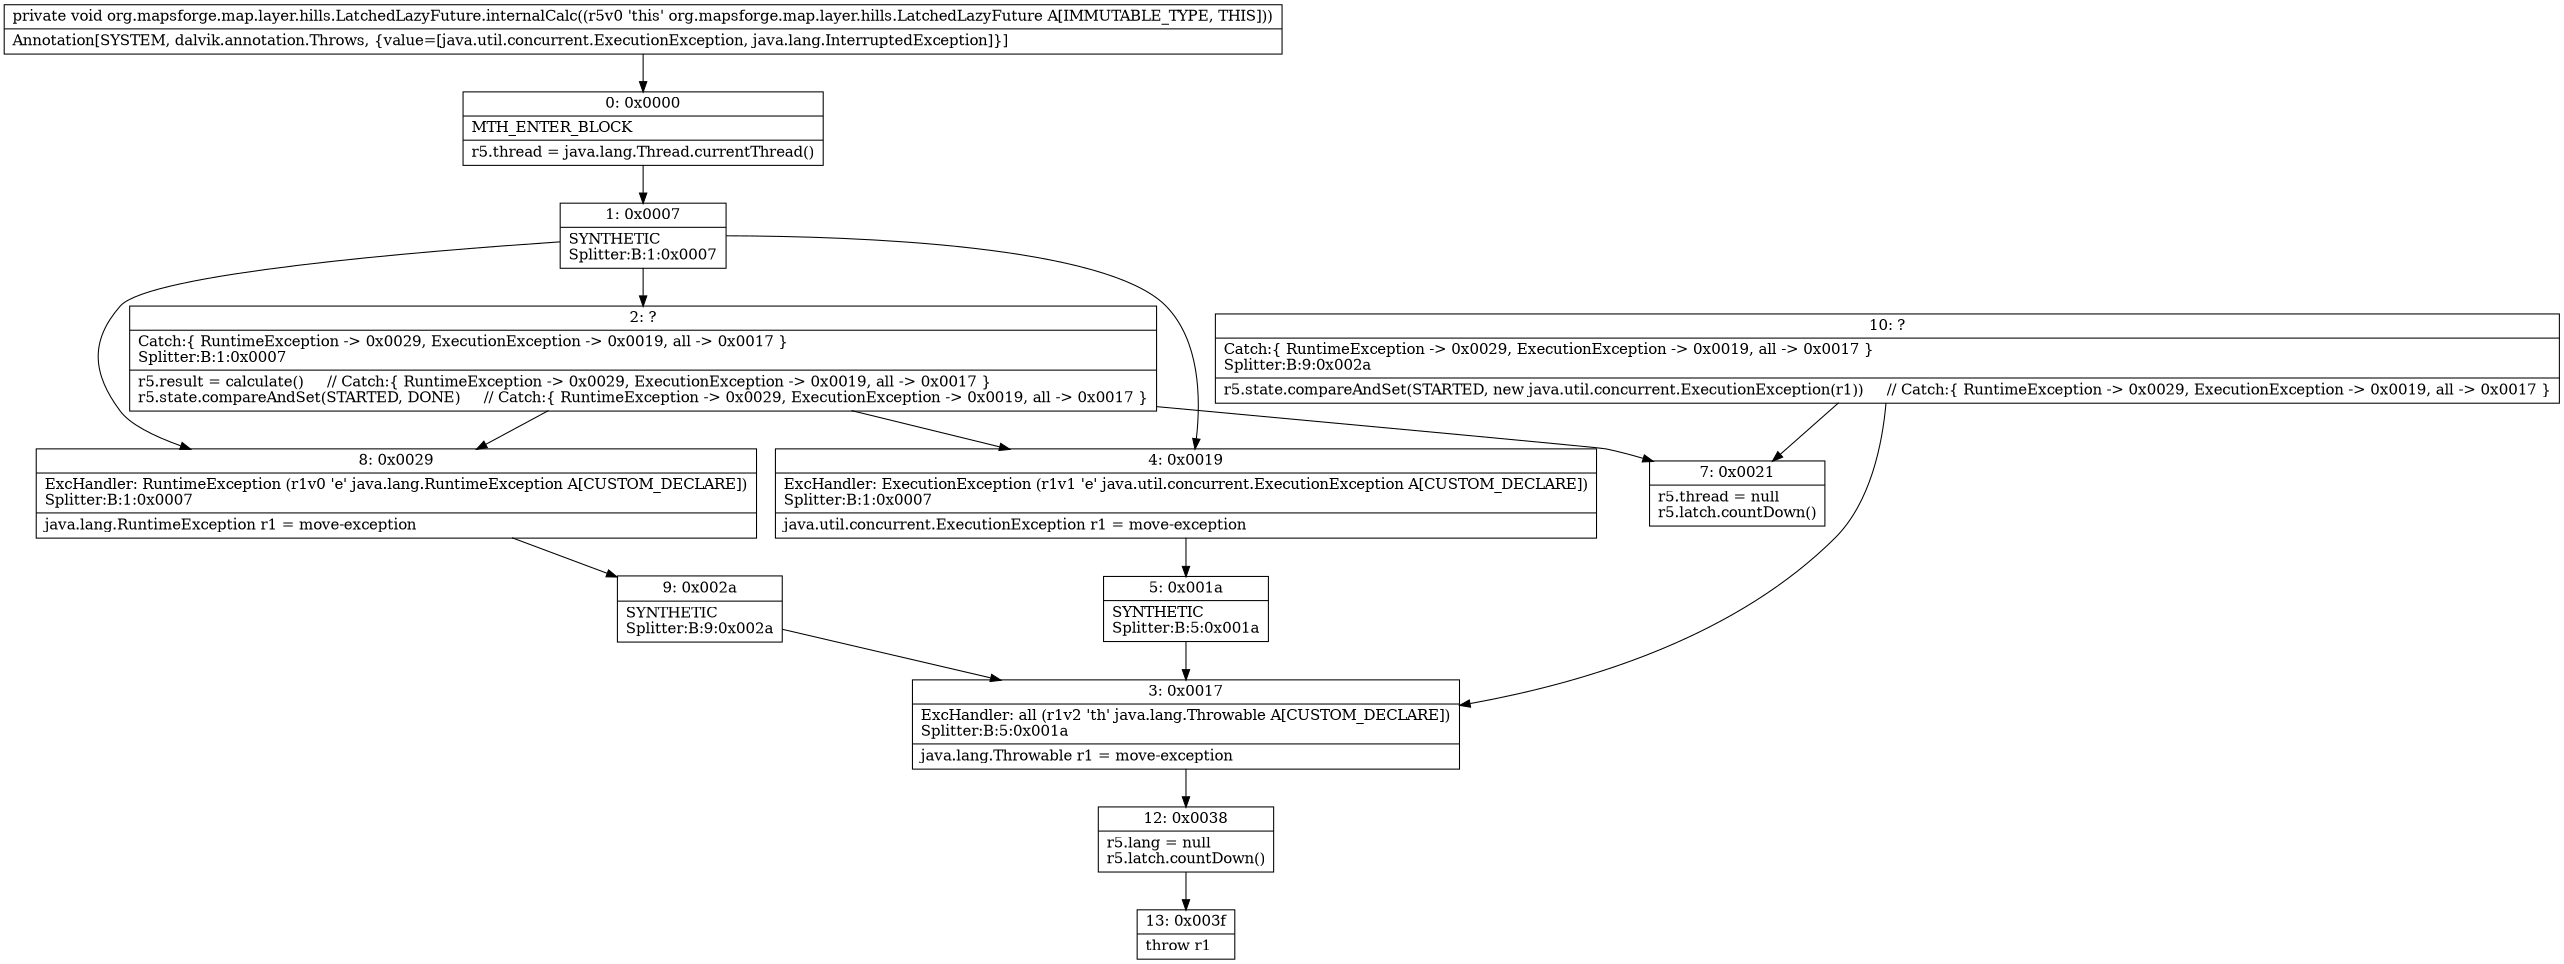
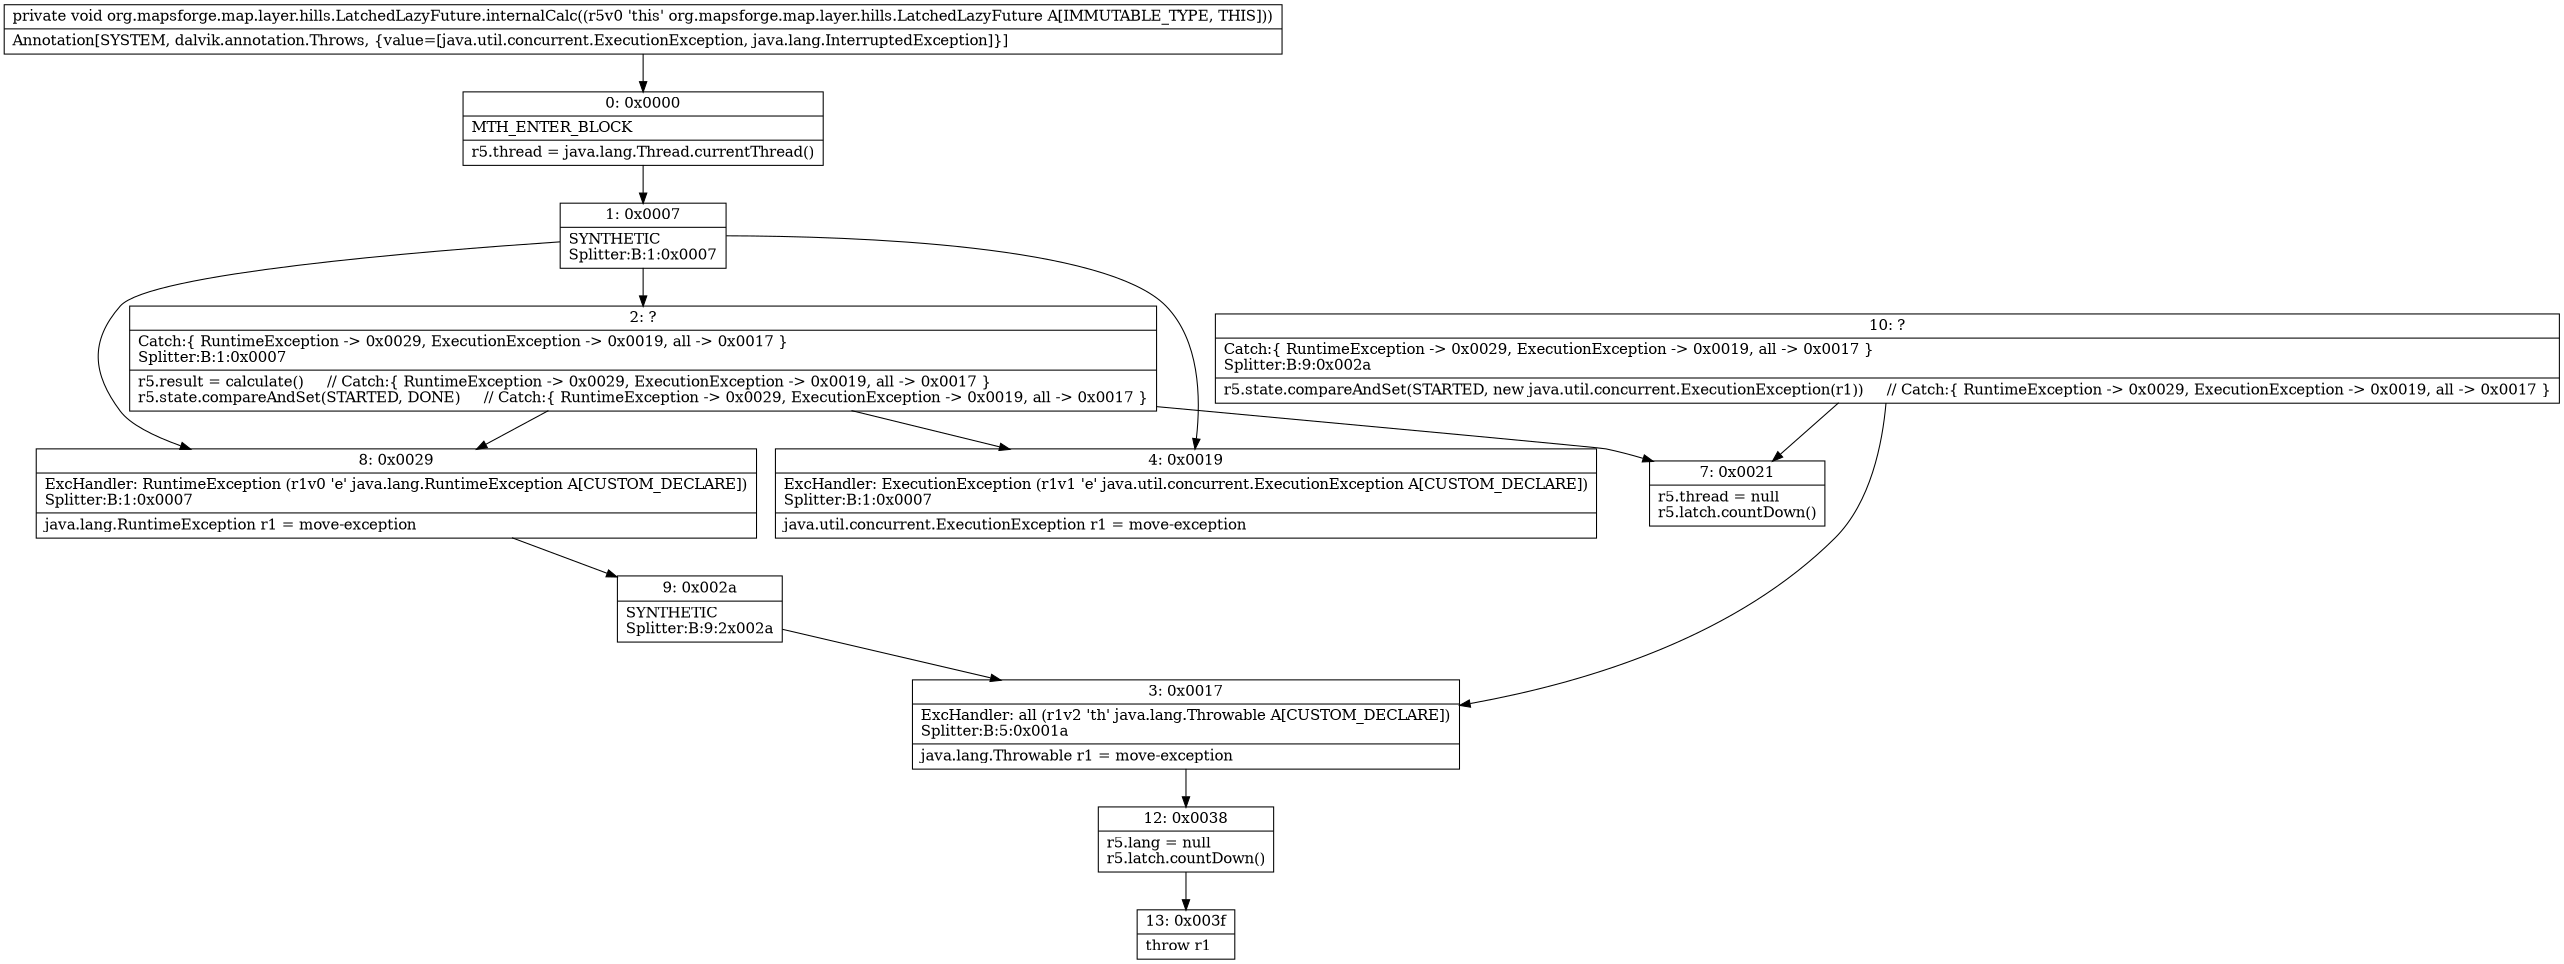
(1186, 609) -> none
(700, 629) -> (700, 629)
